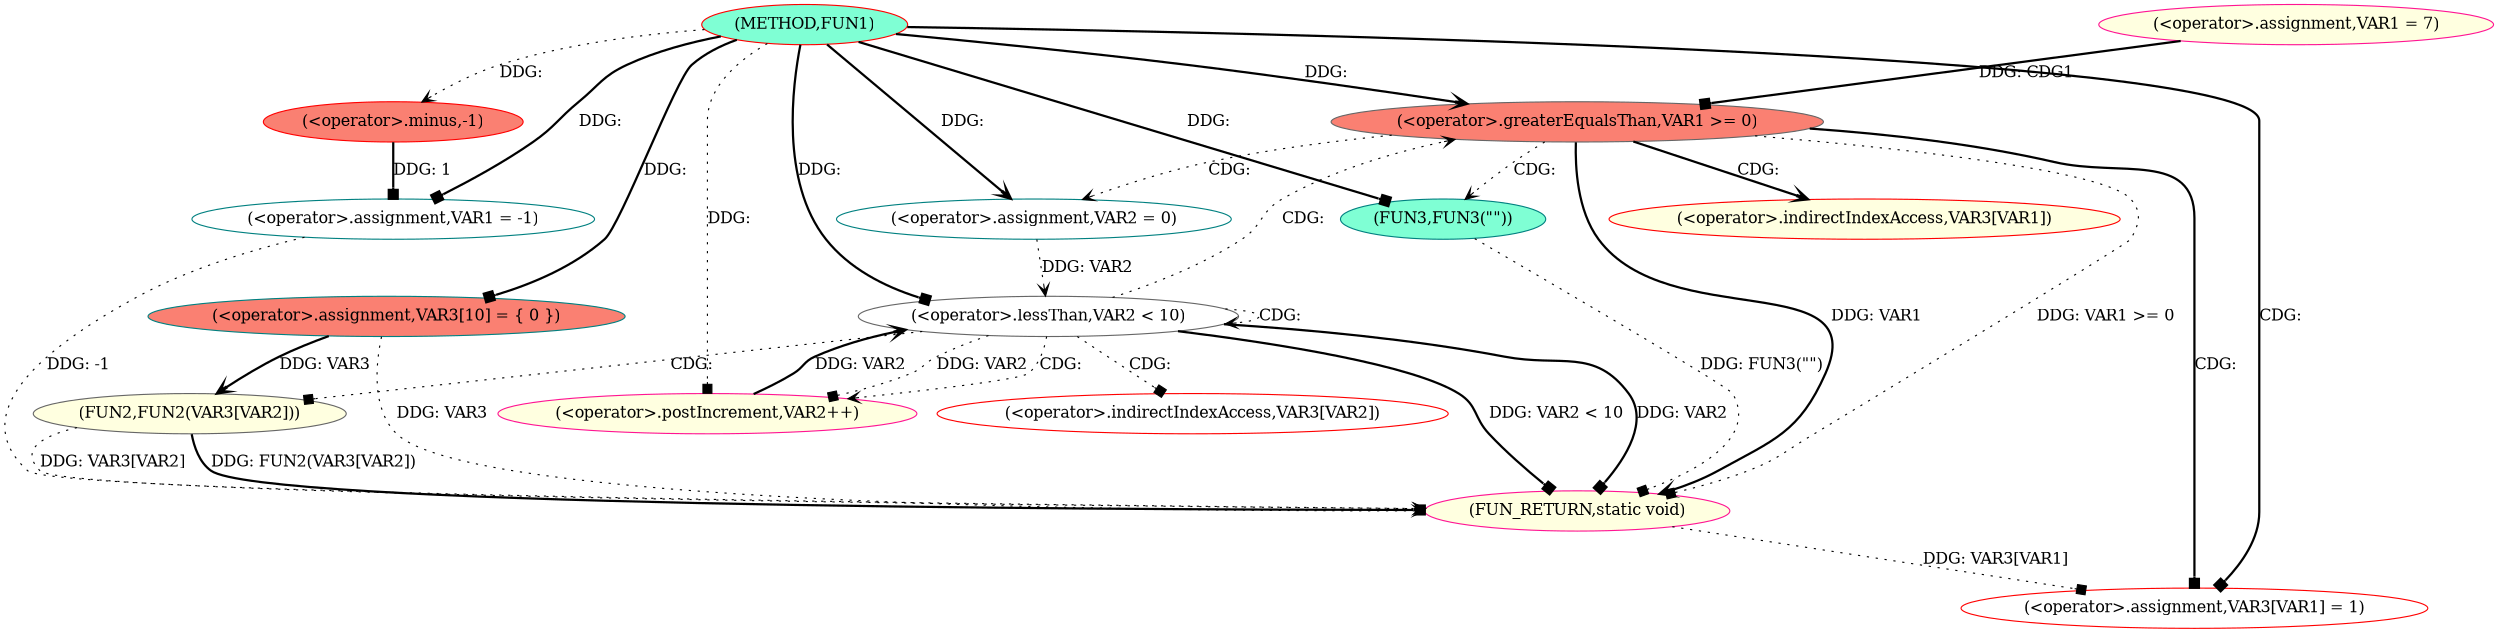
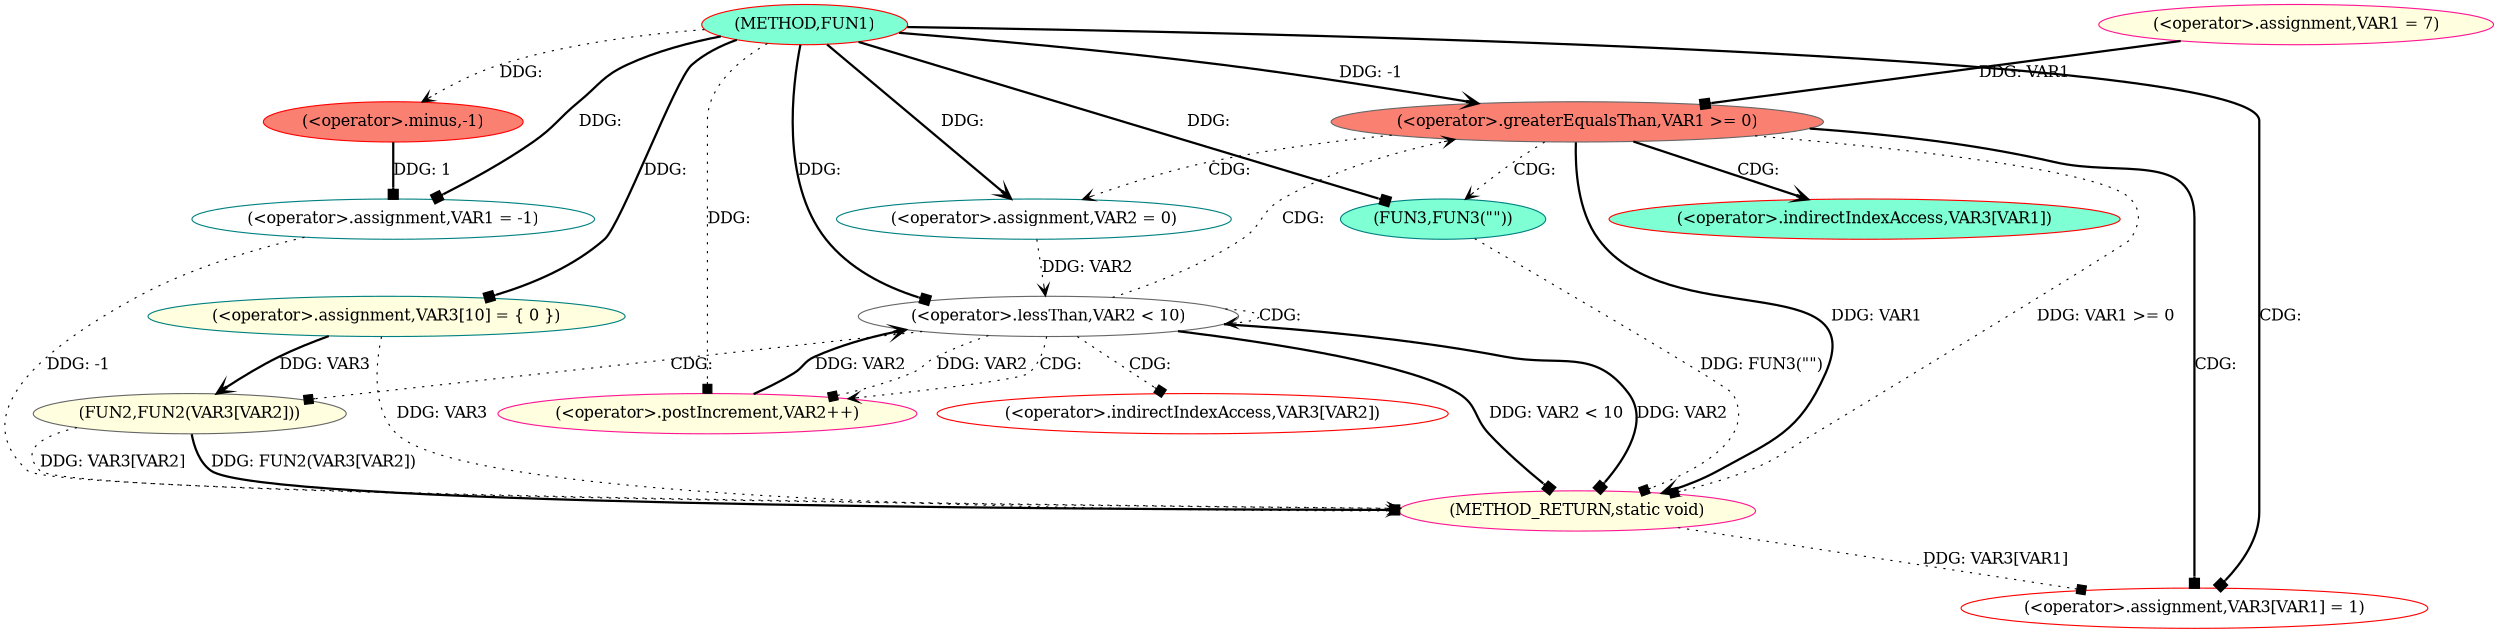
(1328, 73) -> (1371, 73)
(2026, 73) -> (2024, 73)
(1865, 219) -> (1865, 219)
(387, 316) -> (387, 316)
(1577, 511) -> (1577, 511)
